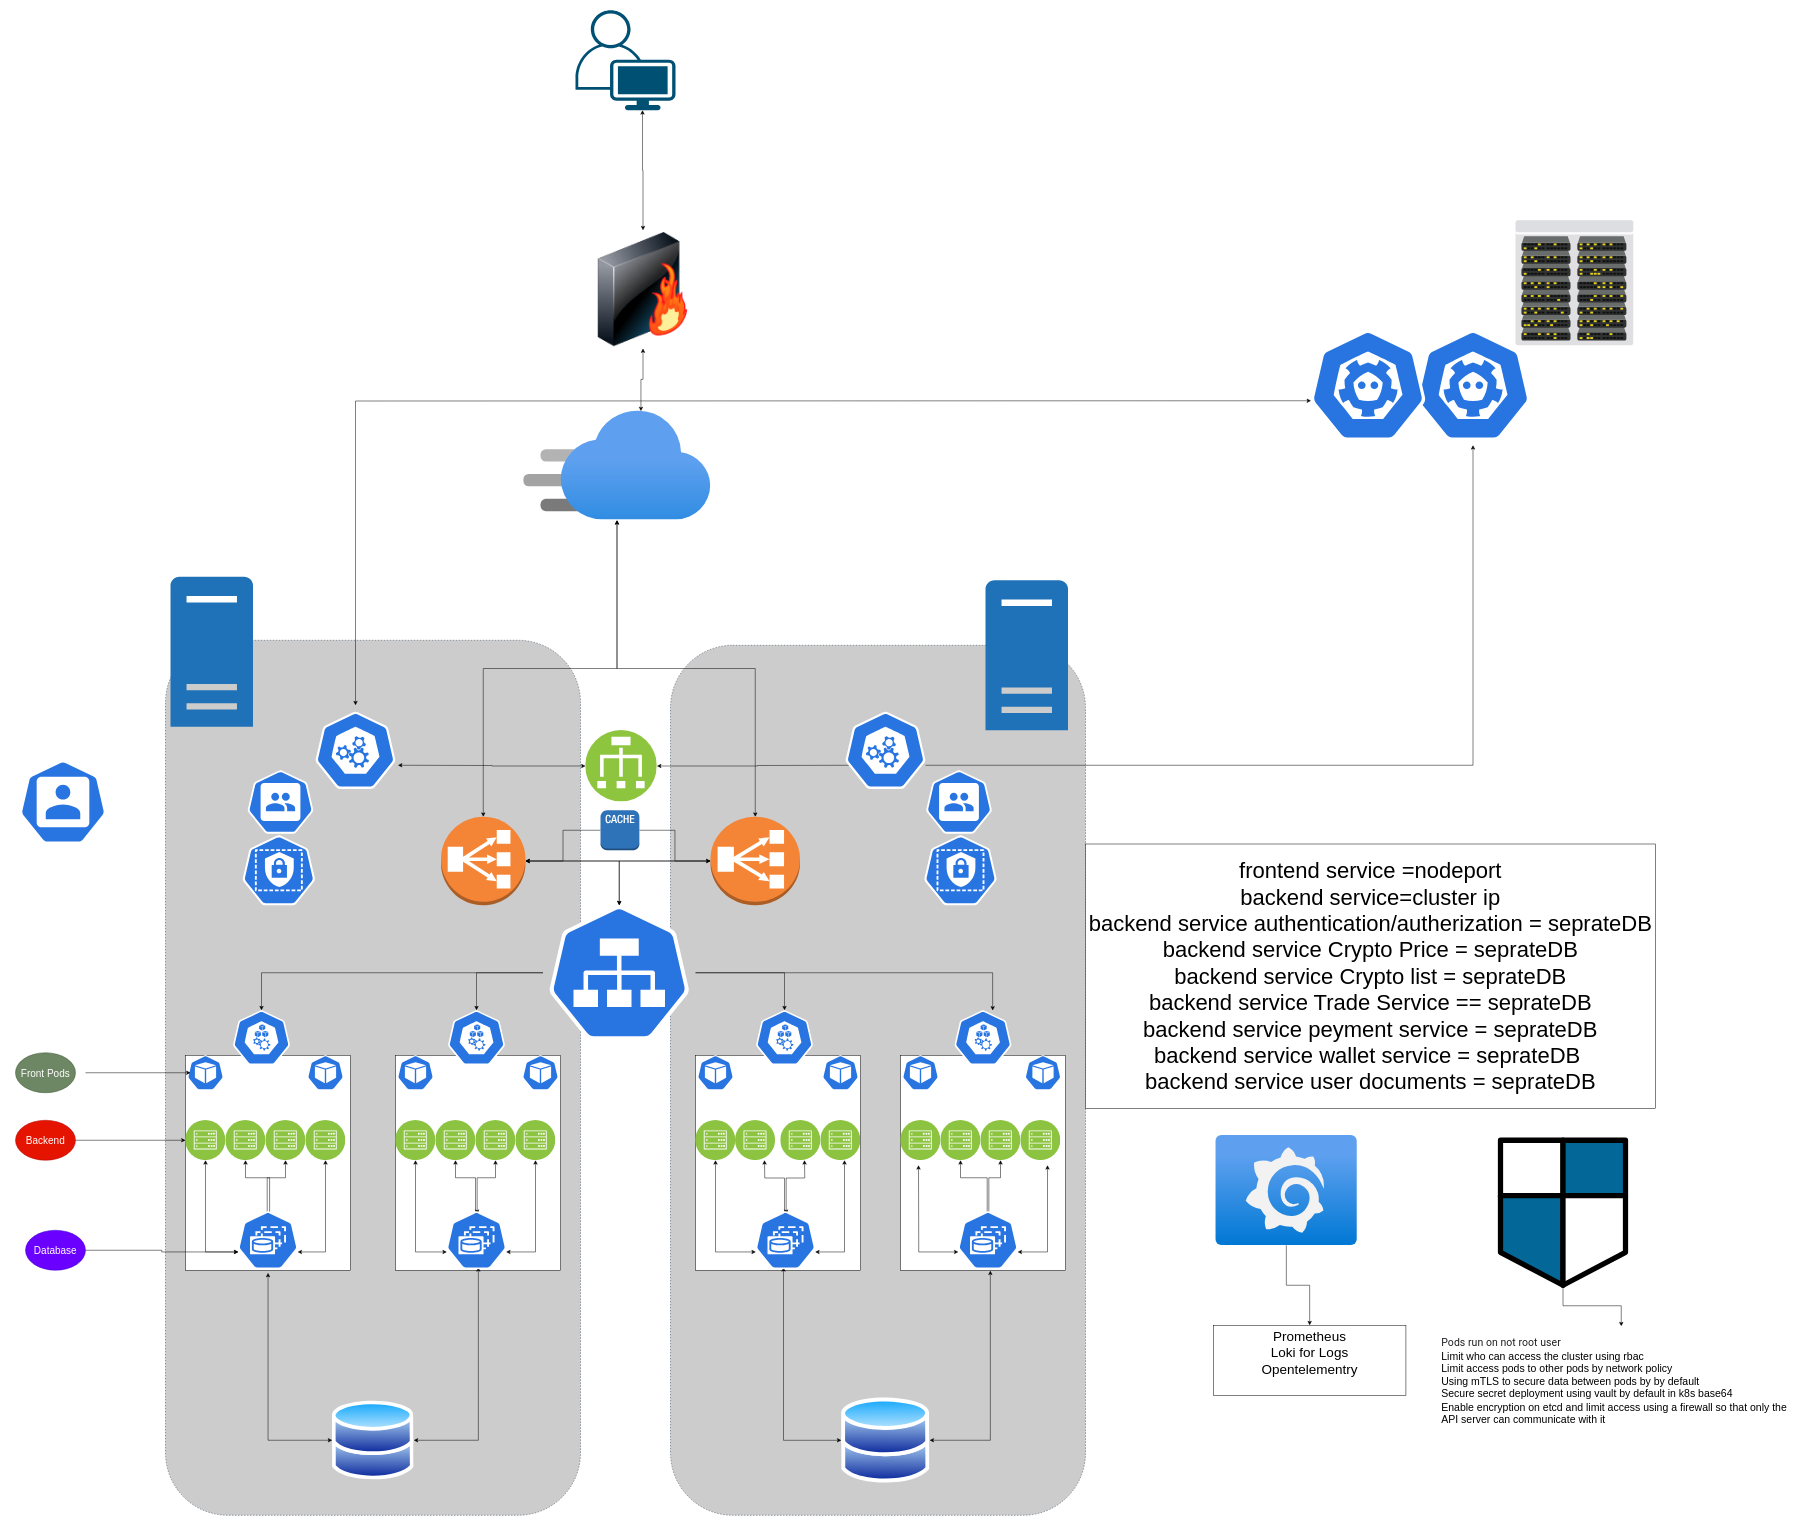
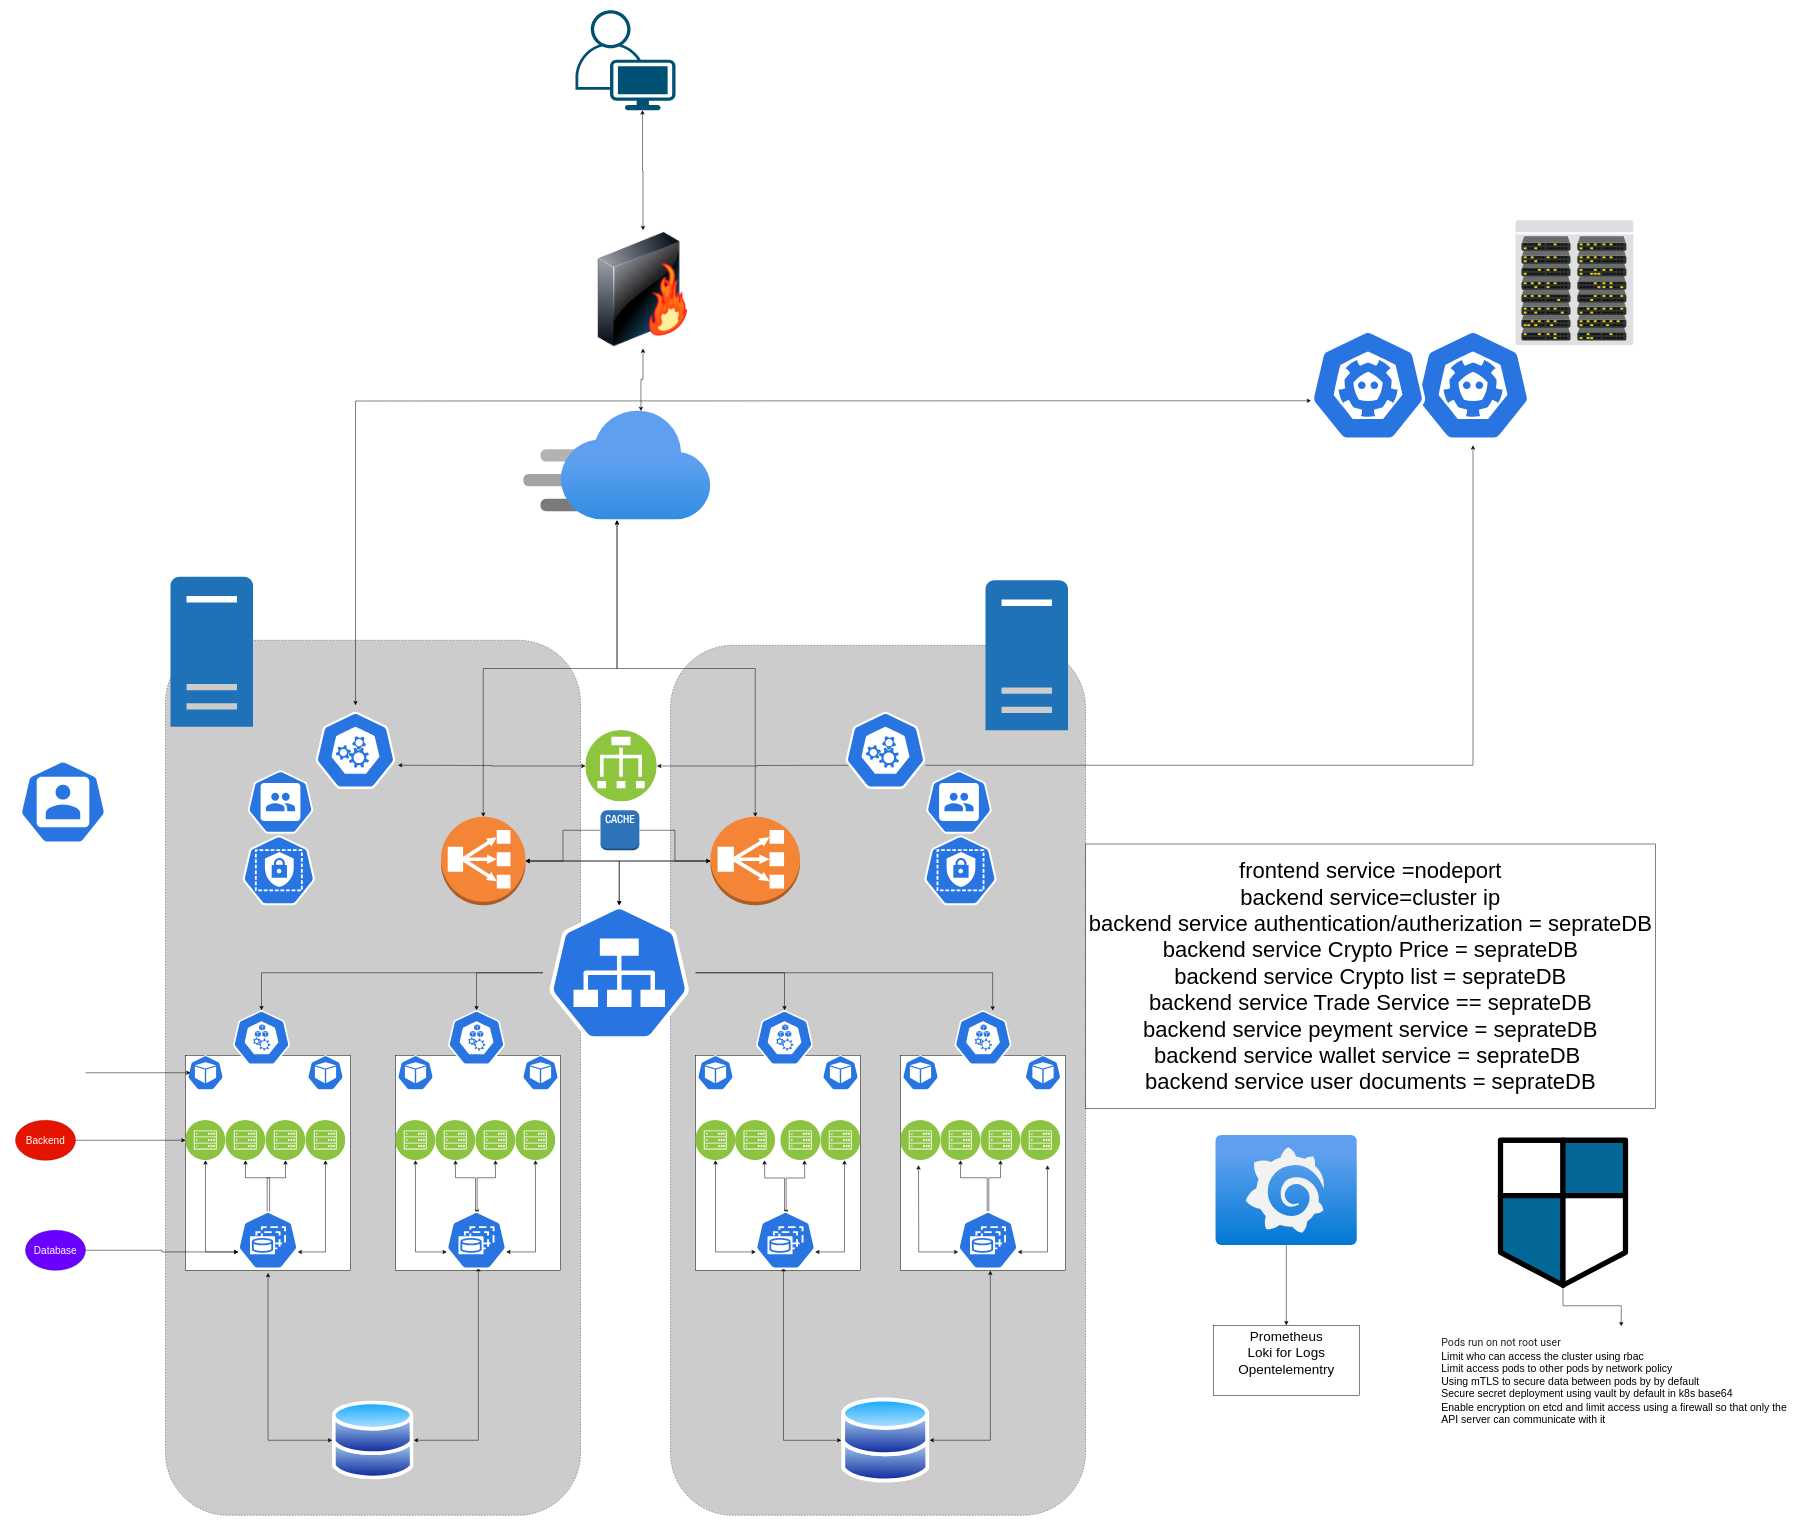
(45, 1073) -> none
(1309, 1360) -> (1286, 1360)
